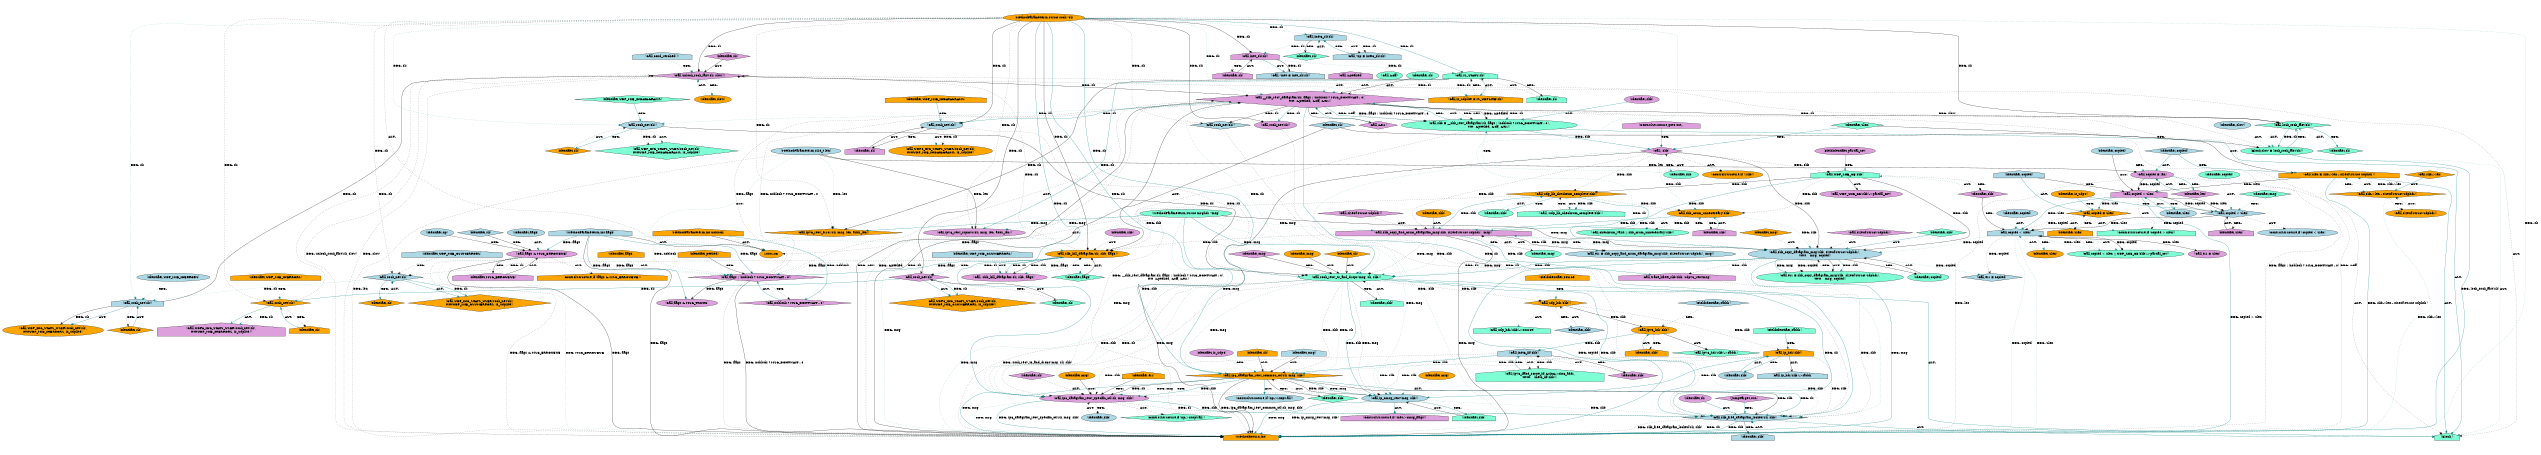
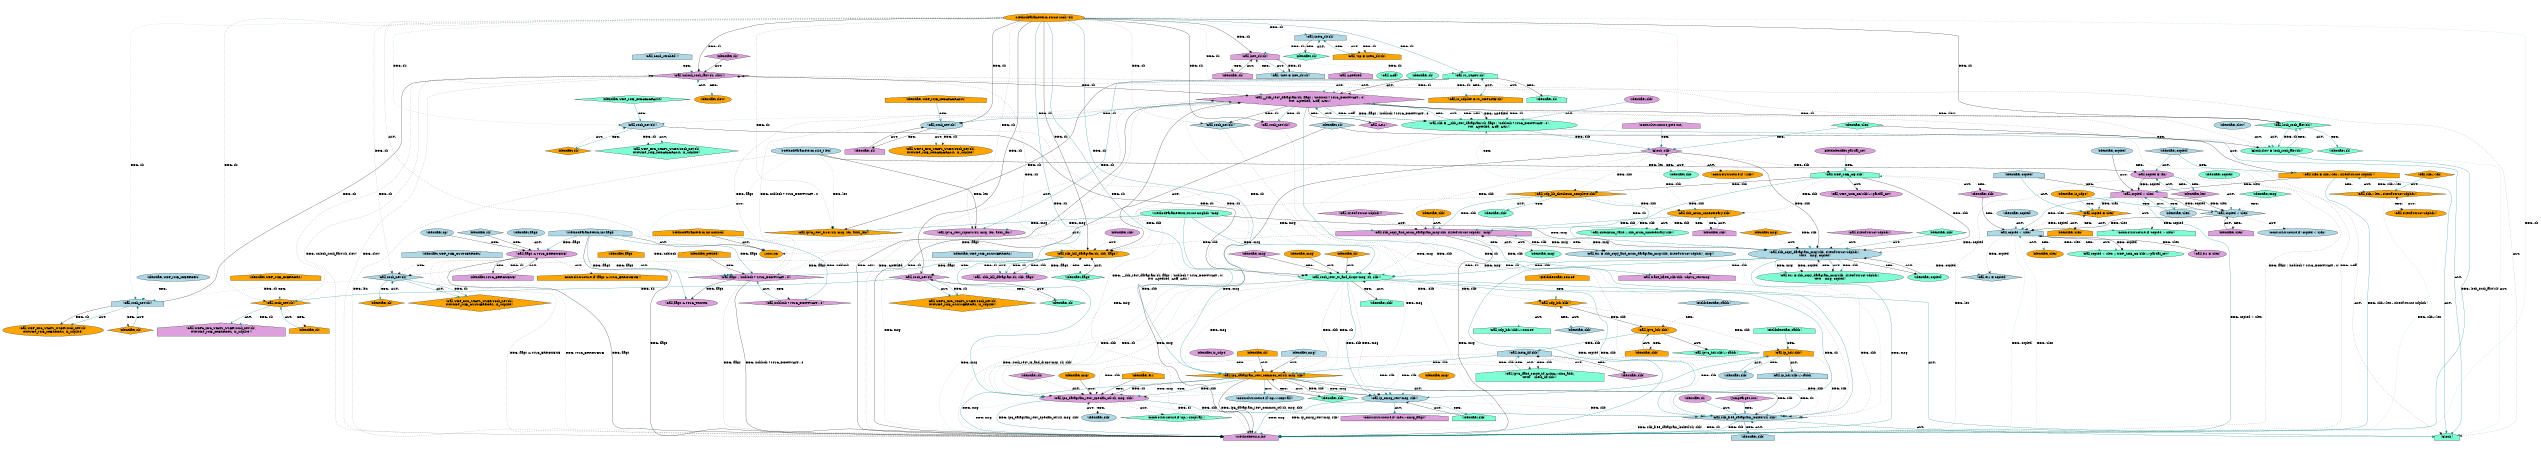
(1367, 56) -> (1367, 56)
none -> (1264, 69)
(1661, 151) -> (1661, 151)
(1571, 213) -> none
(1251, 437) -> (1251, 437)
